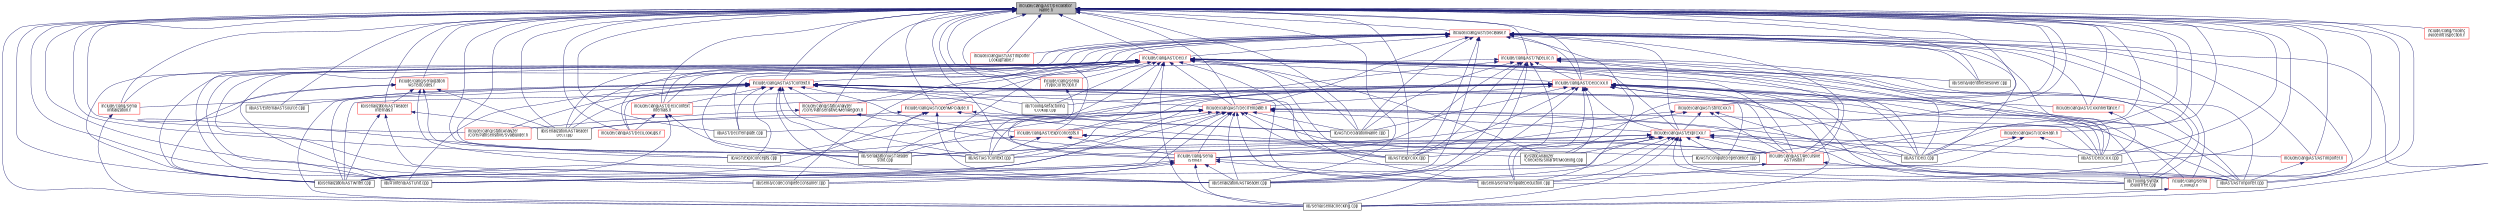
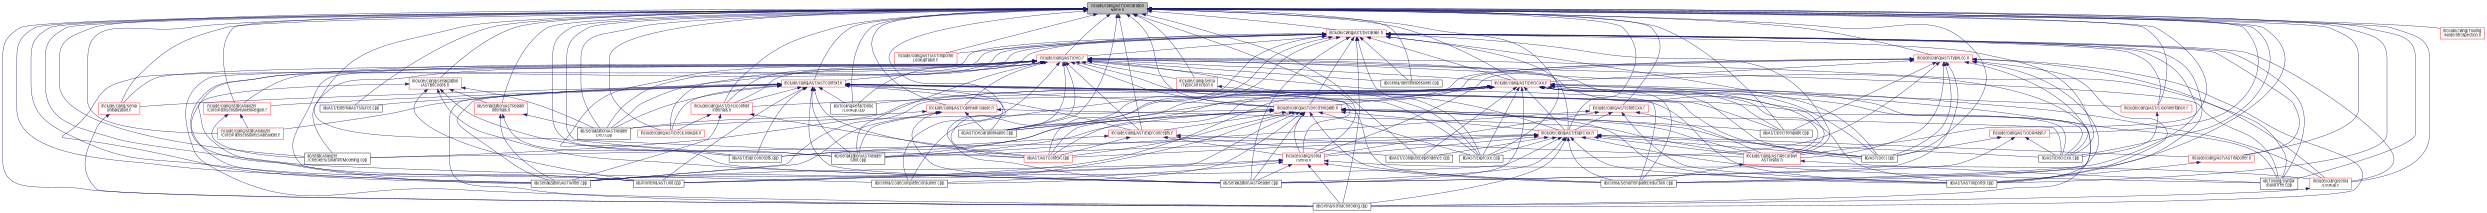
none -> (1727, 100)
(990, 159) -> (1048, 159)
